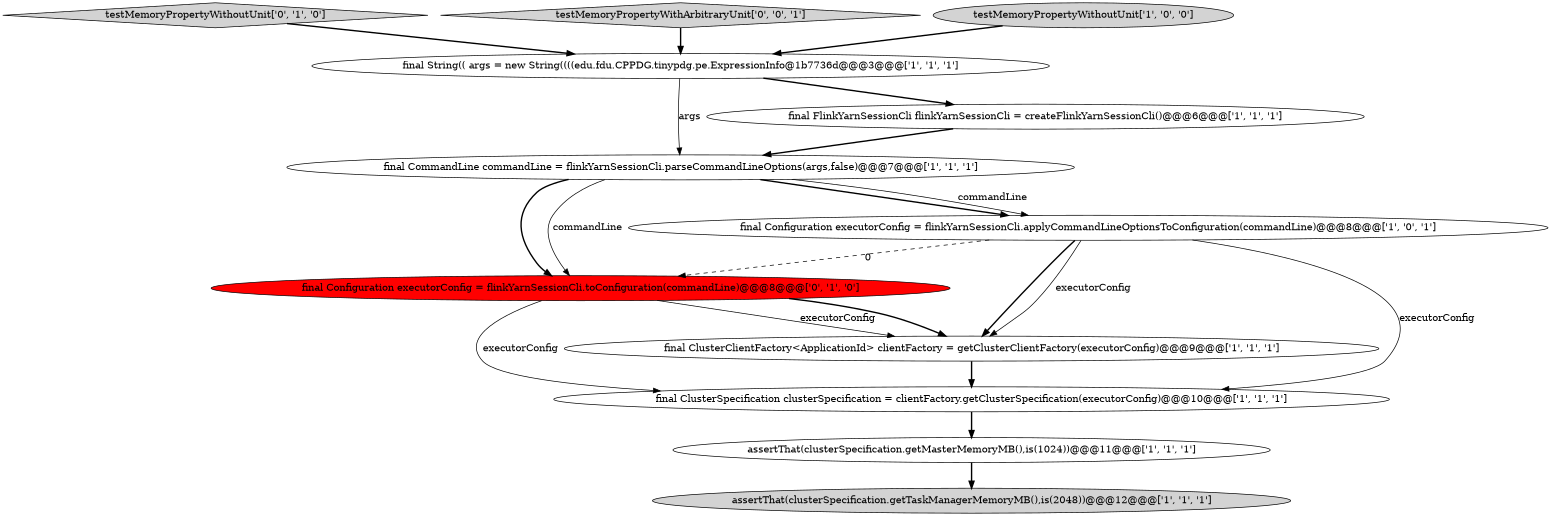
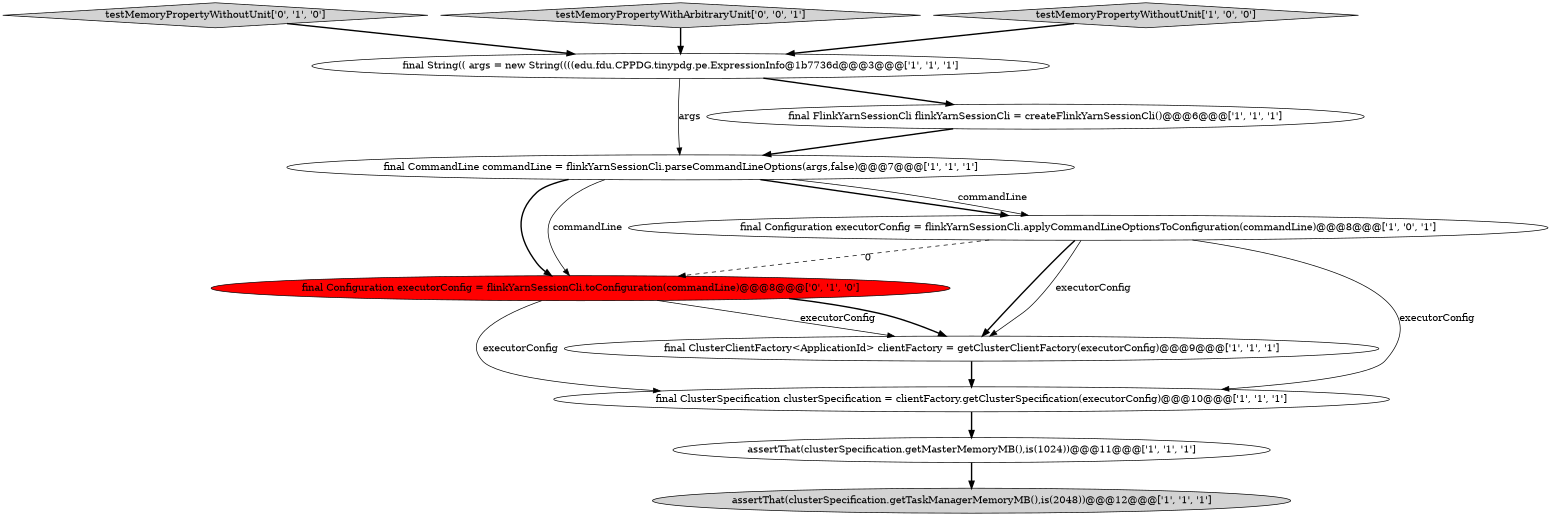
(1083, 15) -> (1146, 15)
